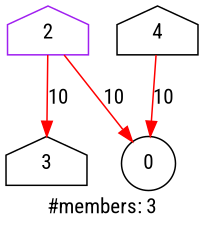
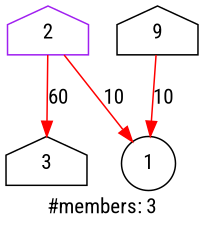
(158, 33) -> (158, 33)
(58, 98) -> (58, 98)
(148, 164) -> (148, 164)
